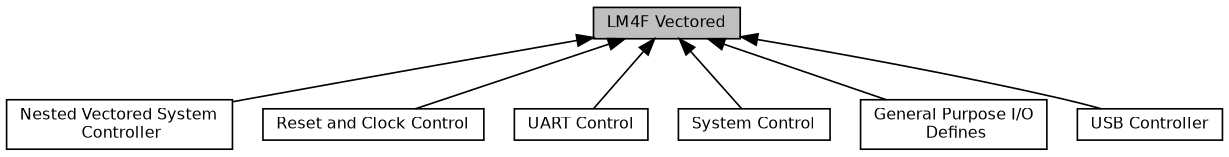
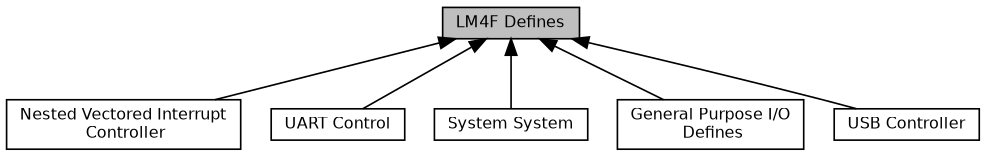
(667, 23) -> (511, 23)
(120, 124) -> (124, 124)
(373, 124) -> none
(754, 124) -> (511, 124)
